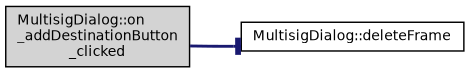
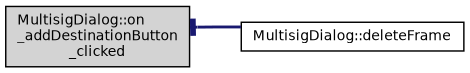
(212, 46) -> (219, 27)
